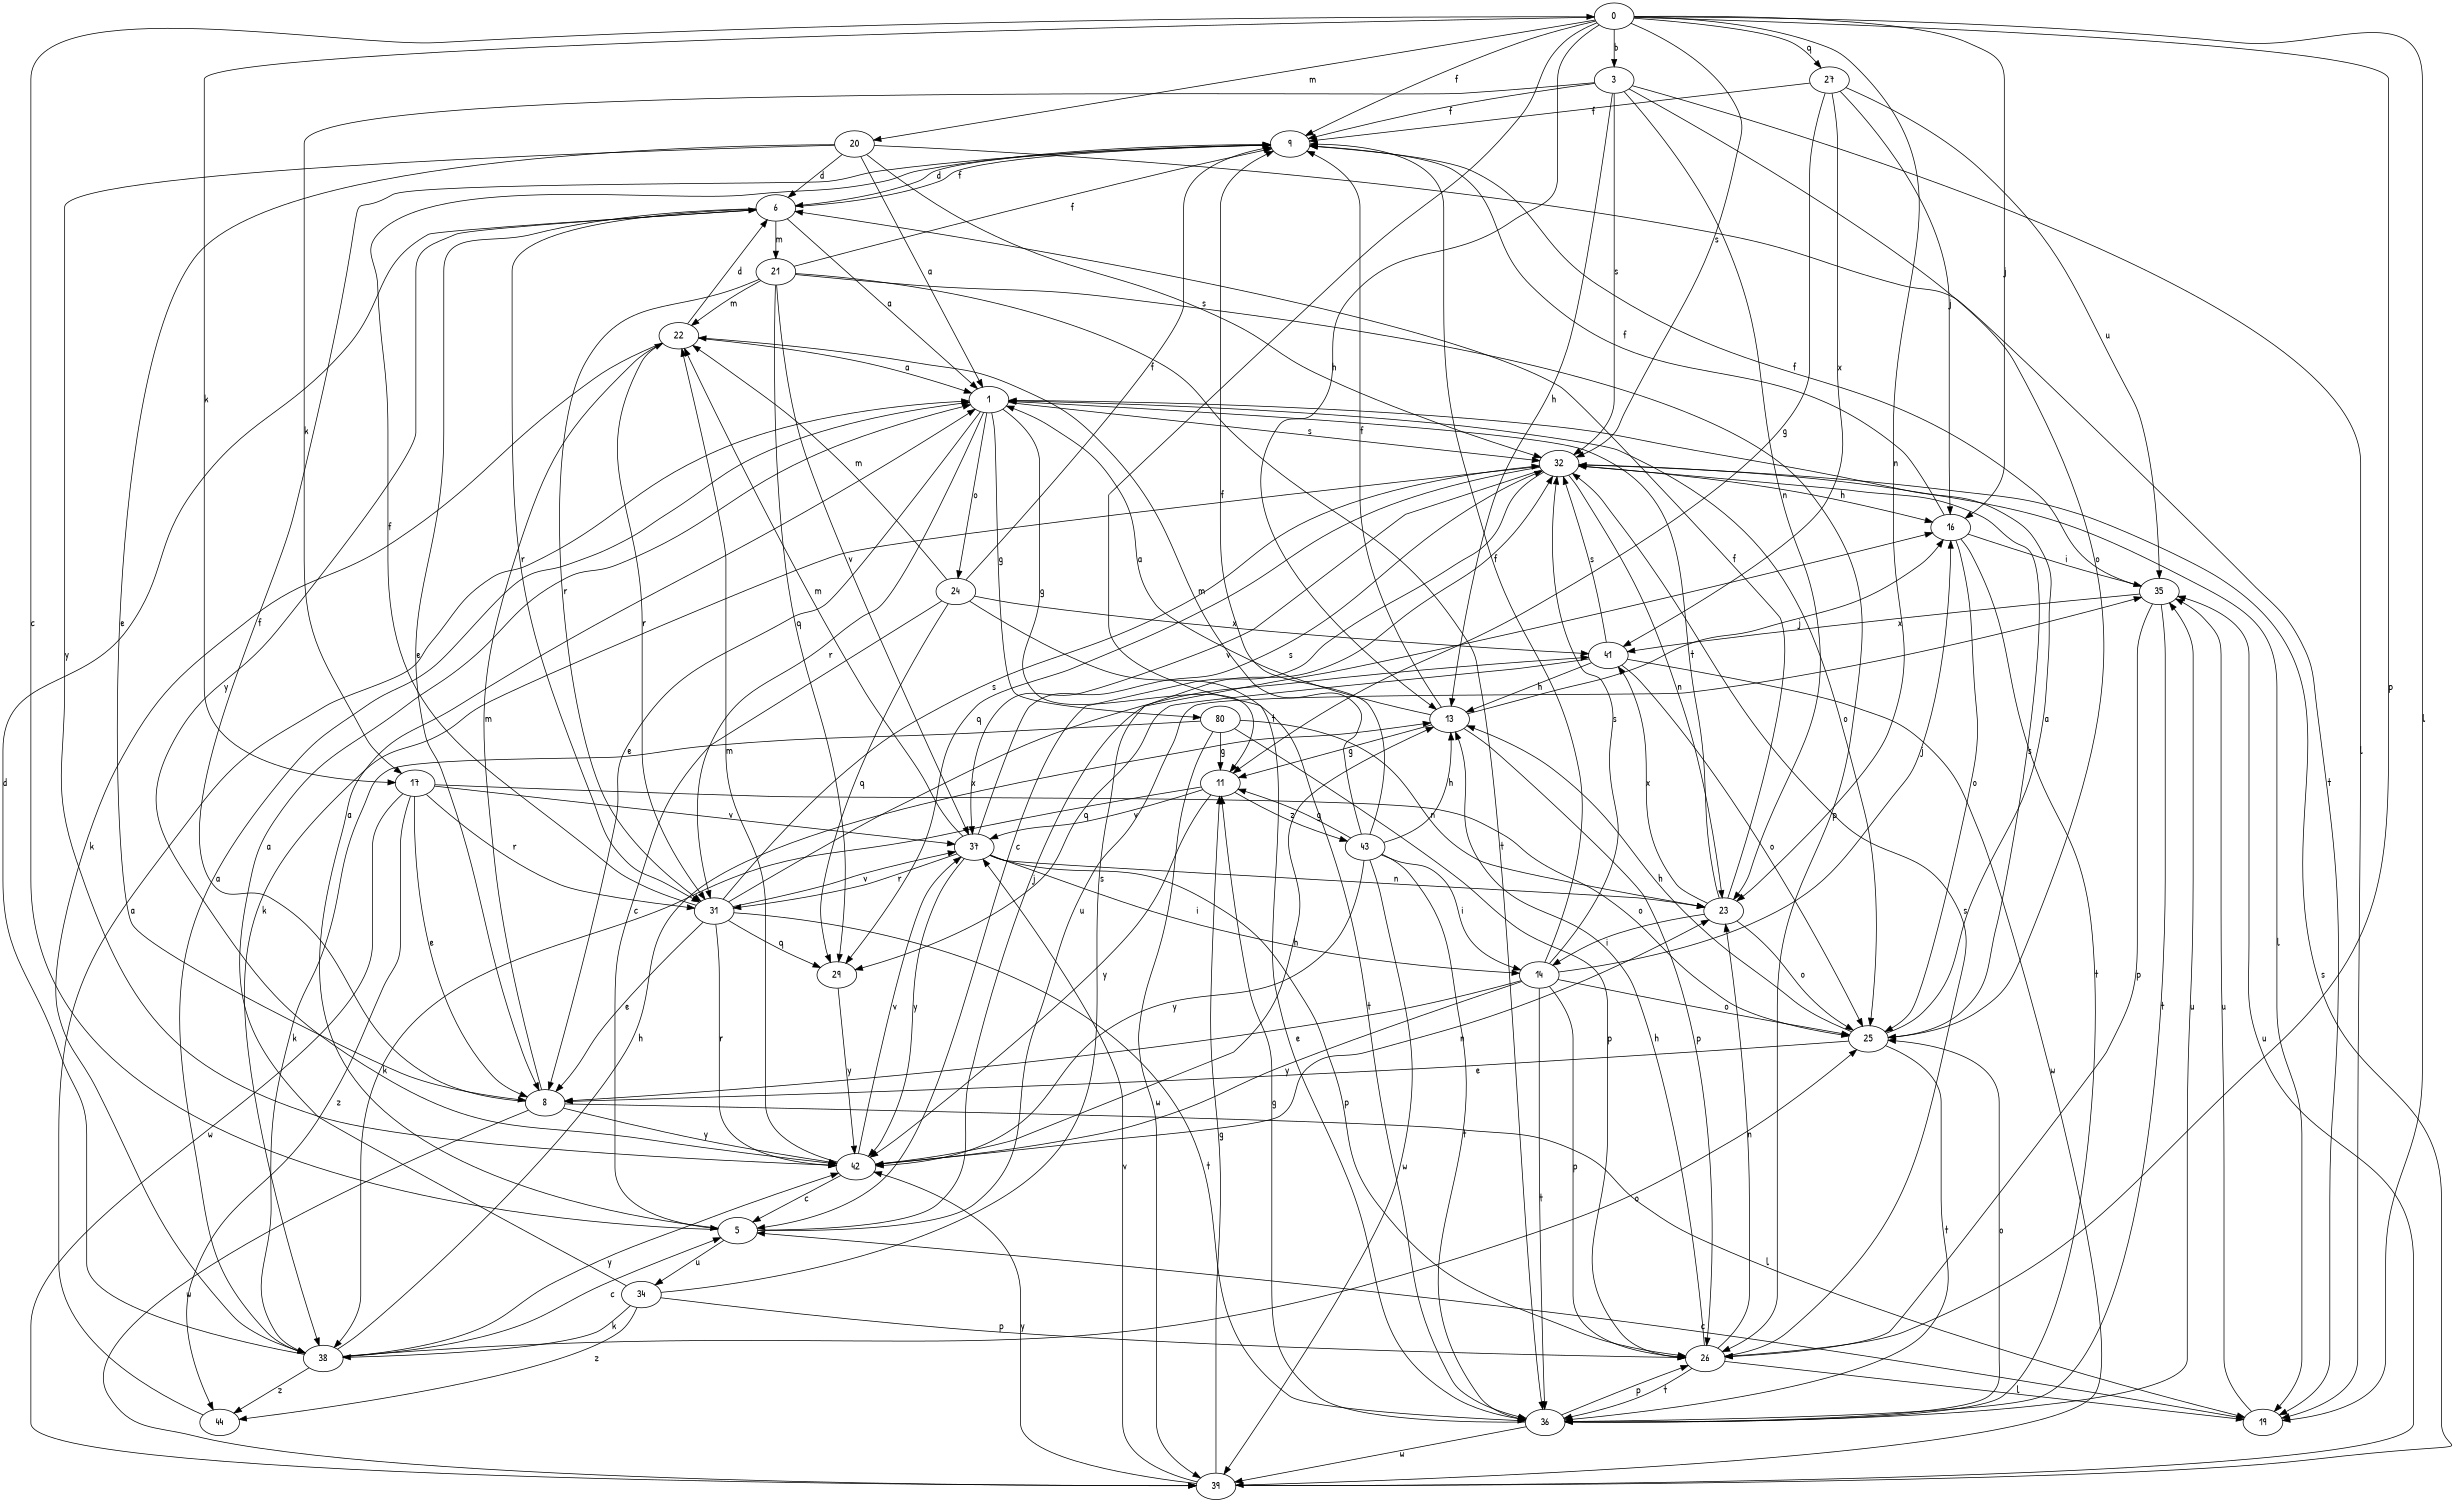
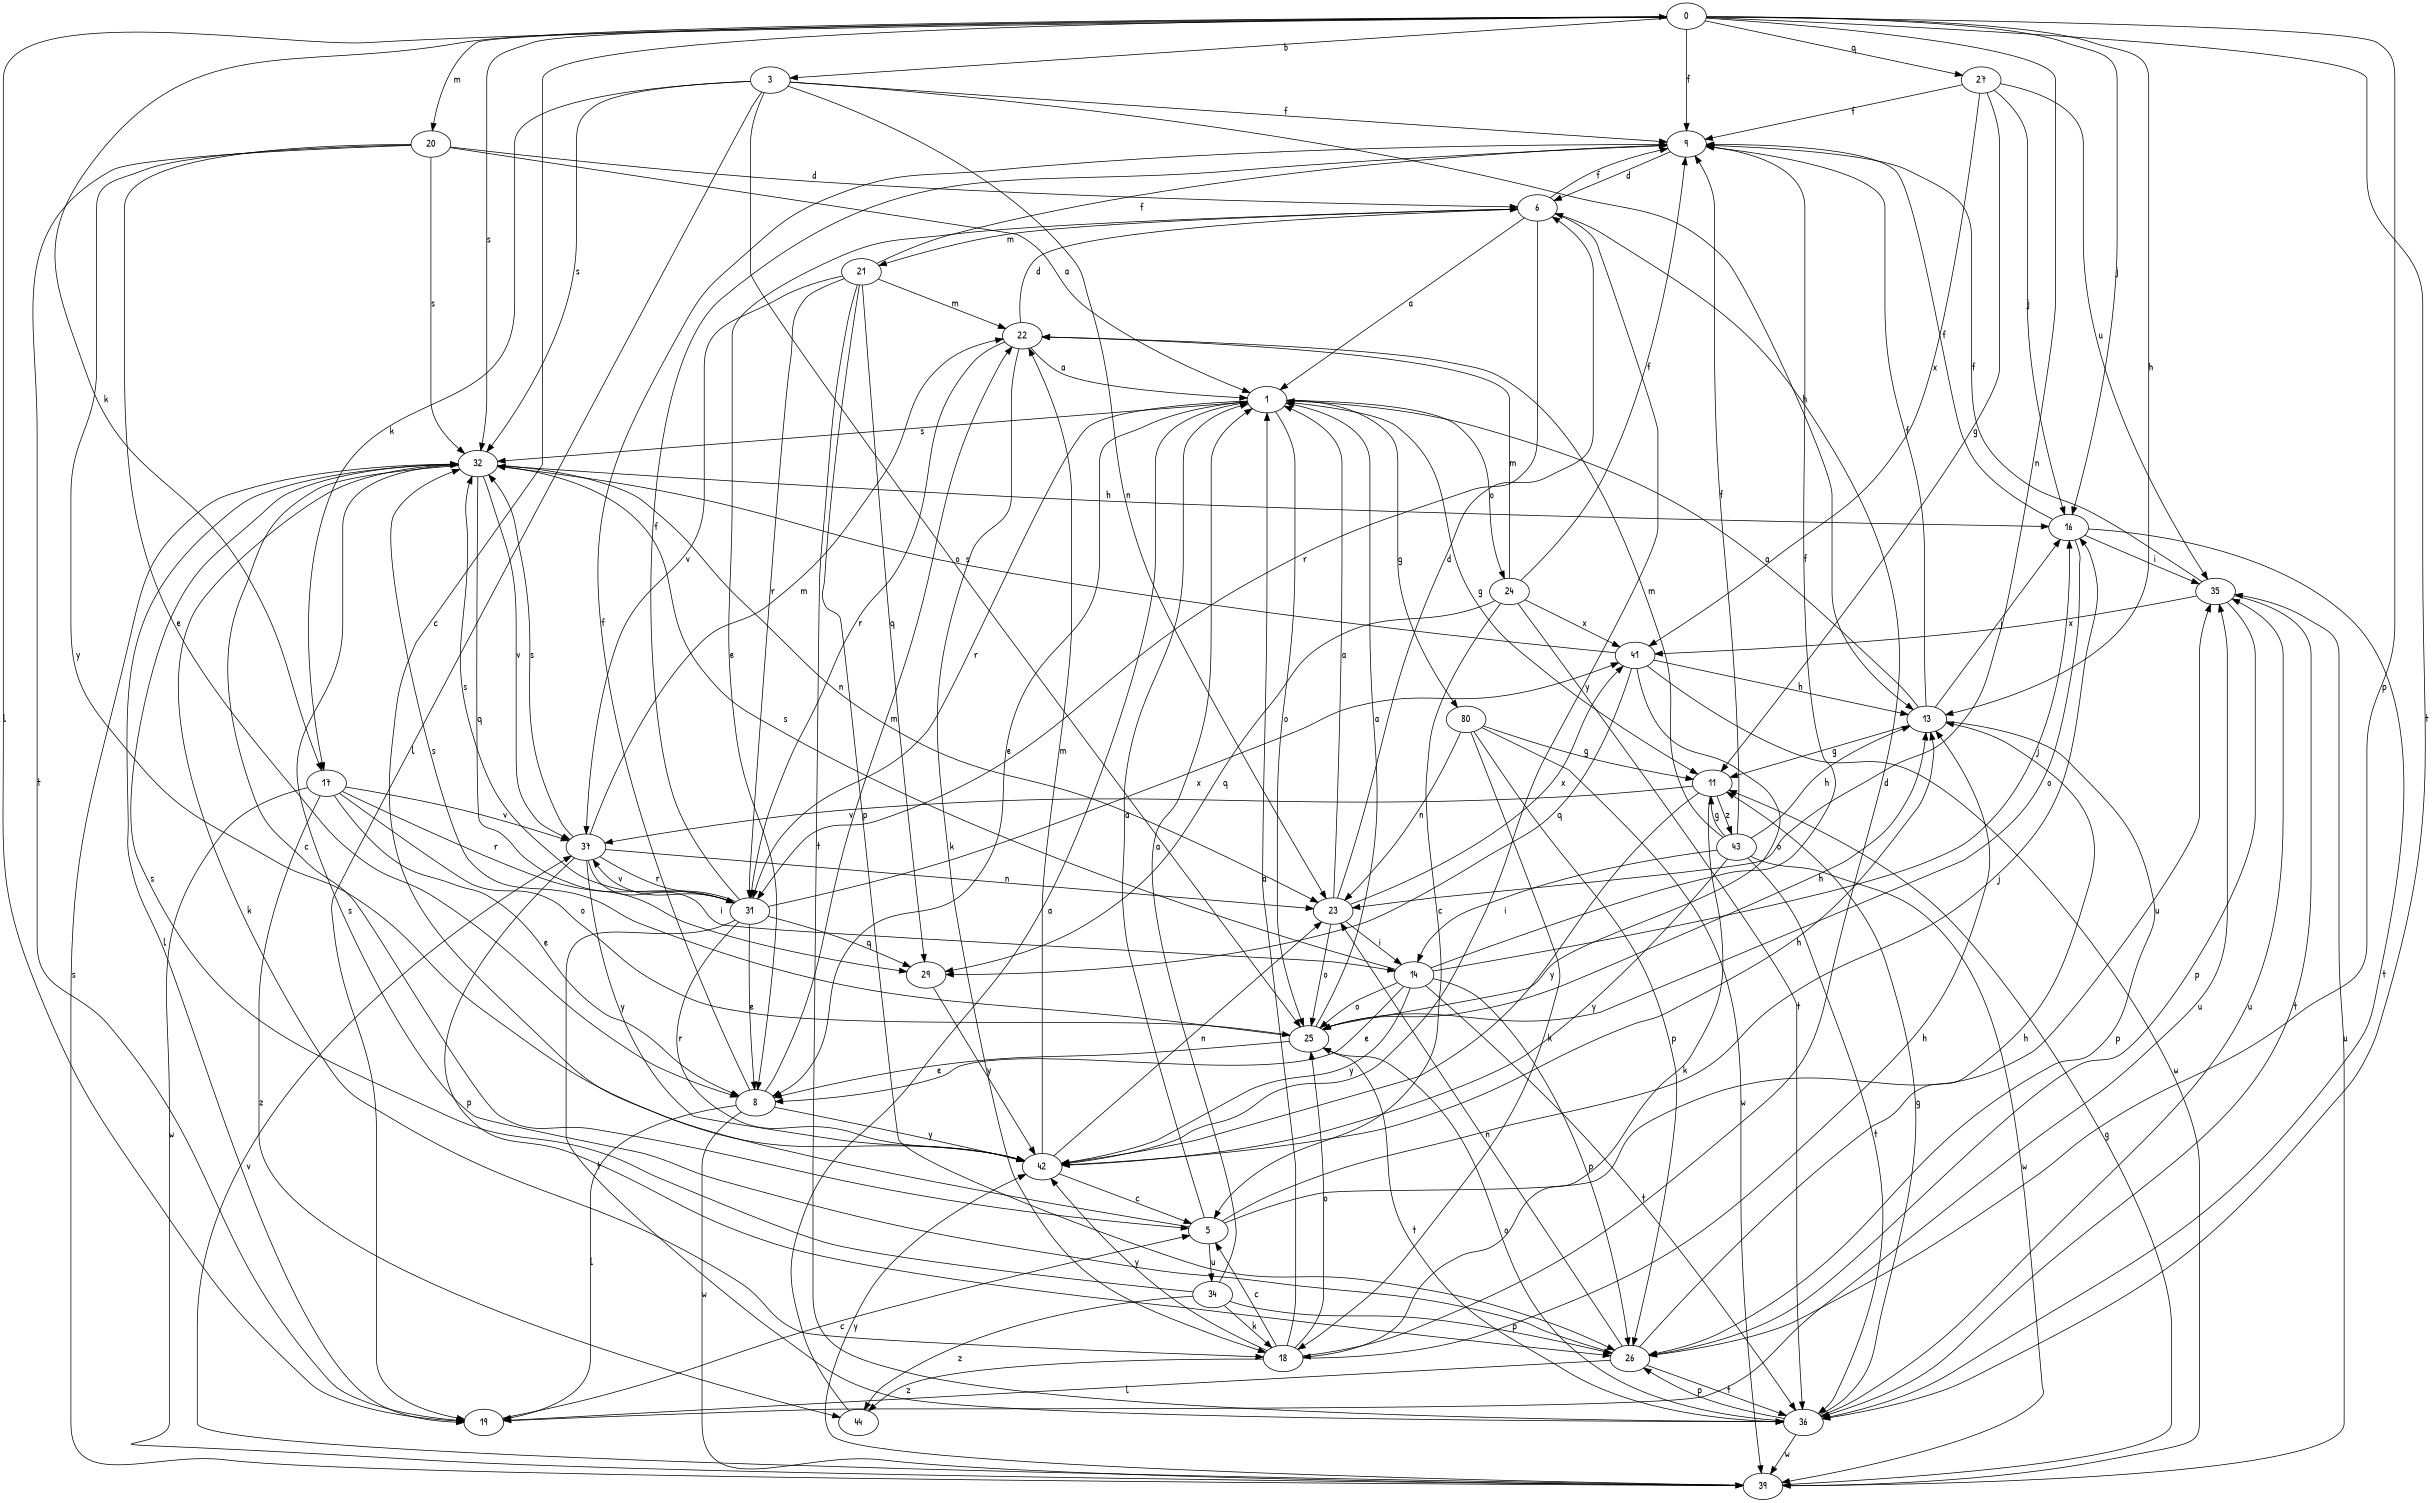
(1735, 559) -> (1449, 559)
(1692, 655) -> (1344, 655)
(892, 1001) -> none
(323, 1359) -> (1283, 1359)
